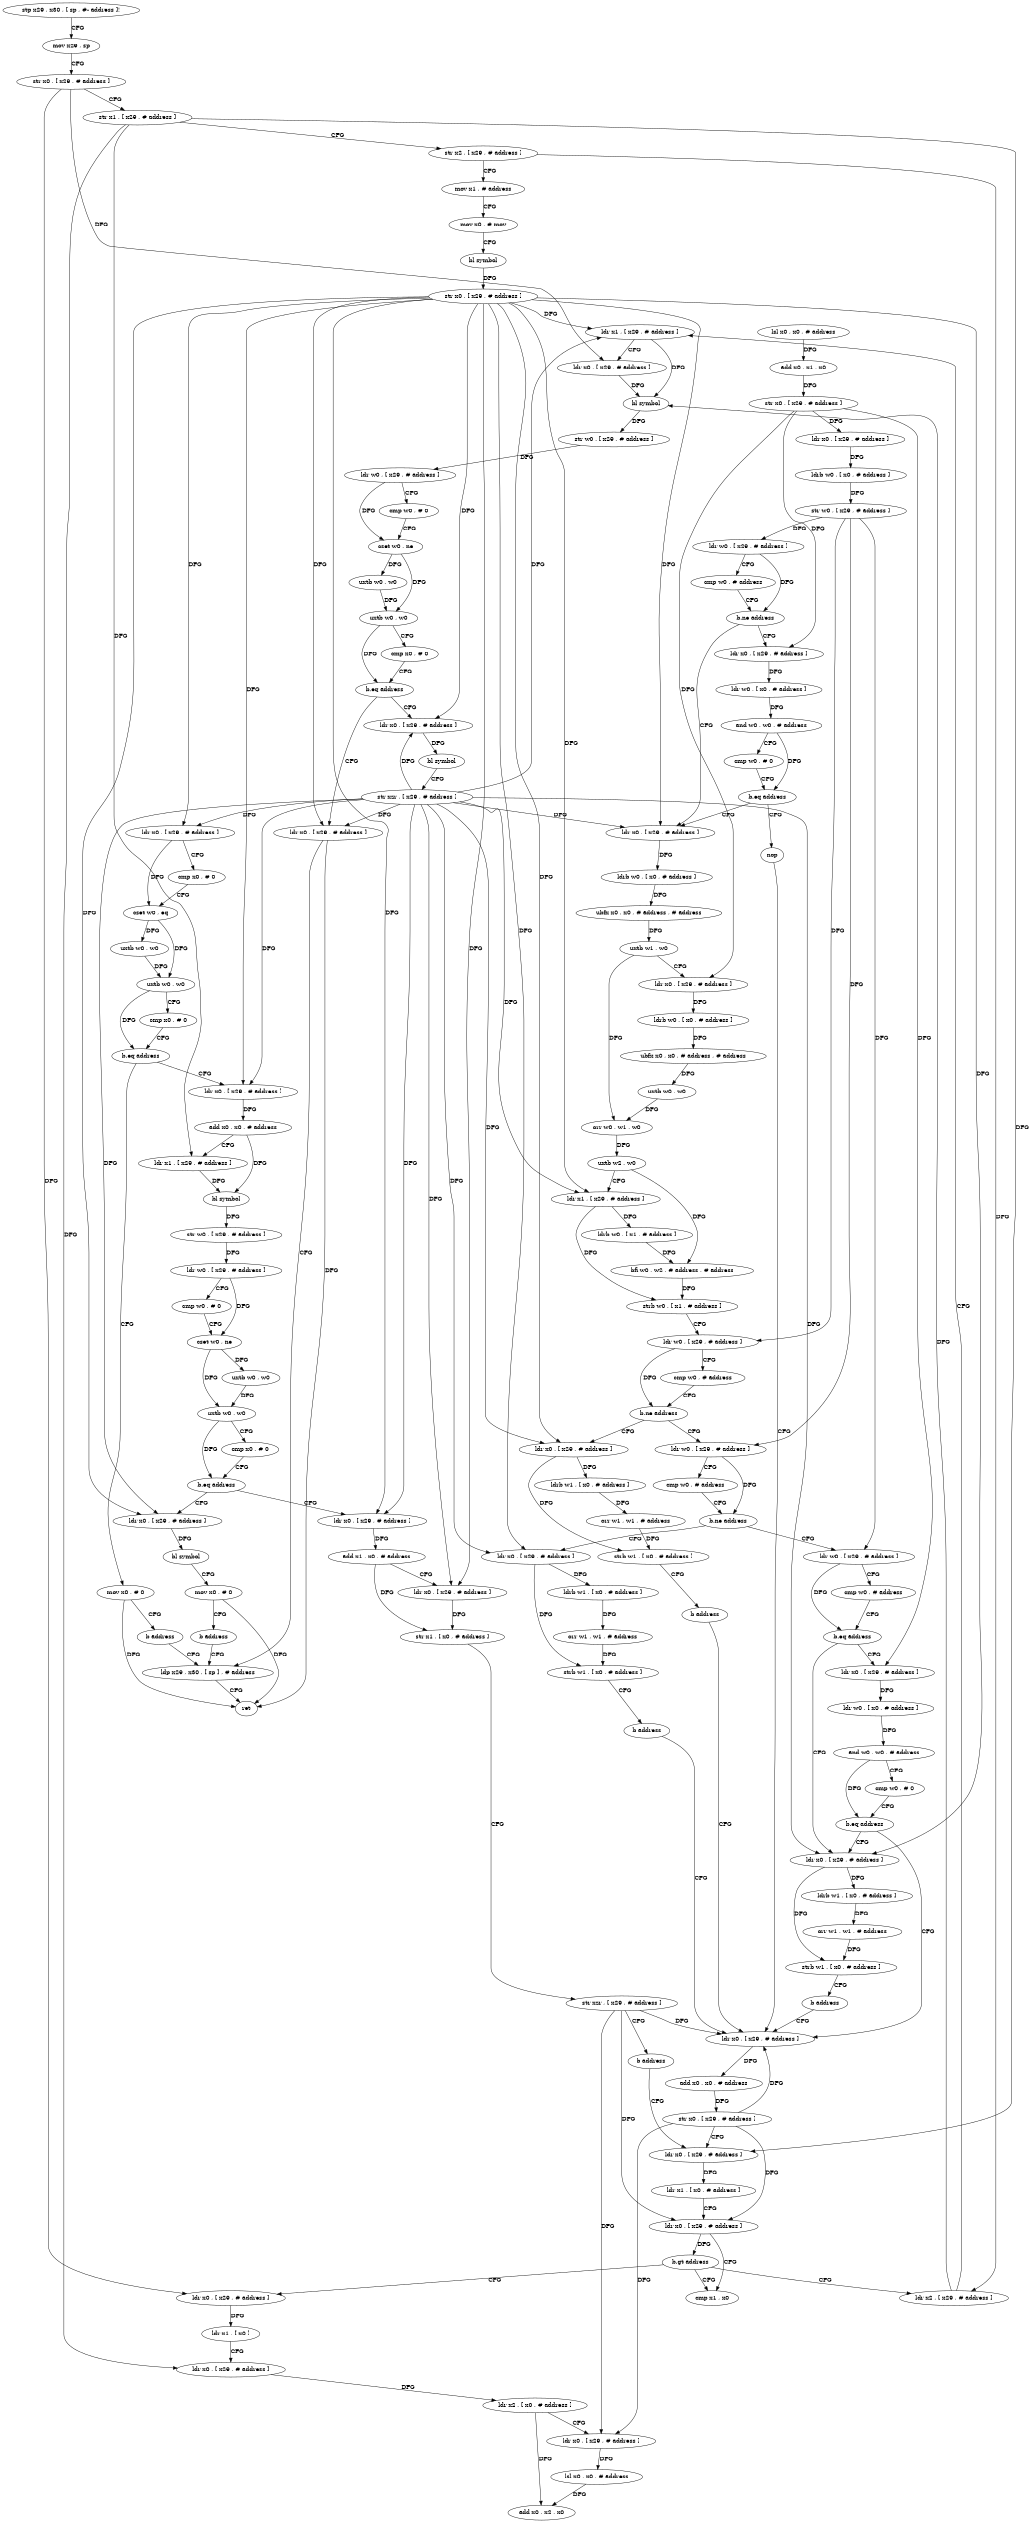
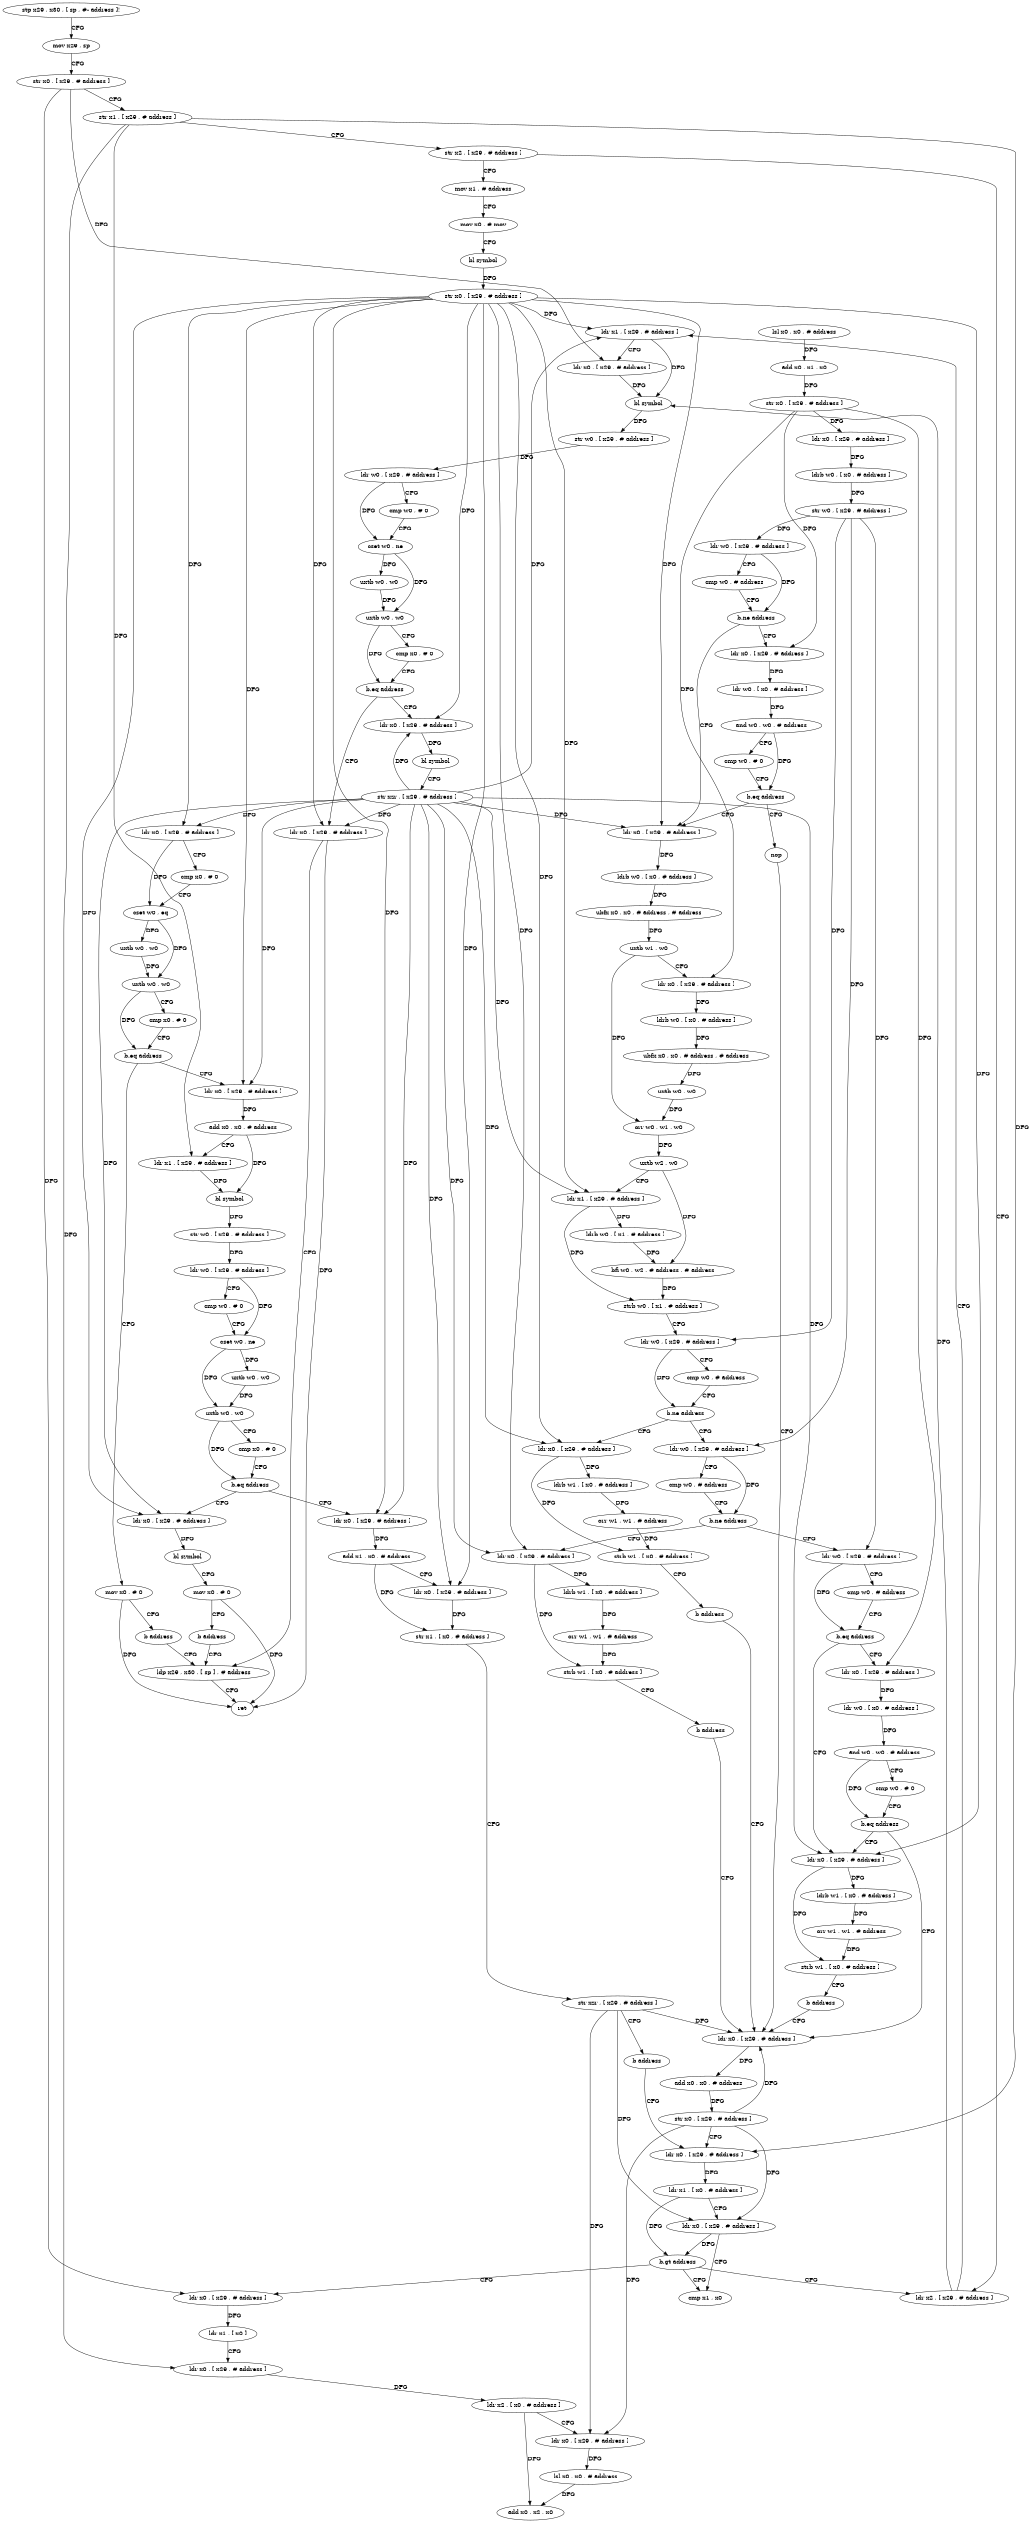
(1003, 1217) -> (1003, 1217)
none -> (649, 2220)
